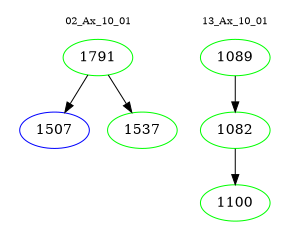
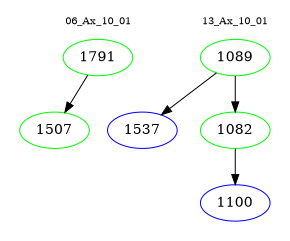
(98, 22) -> (98, 22)
(117, 89) -> (199, 86)
(55, 130) -> (55, 130)
(142, 130) -> (142, 130)
(235, 203) -> (235, 203)
